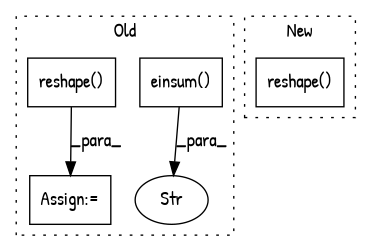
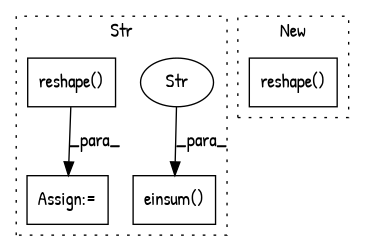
(125, 32) -> (122, 32)
(177, 134) -> (176, 134)
